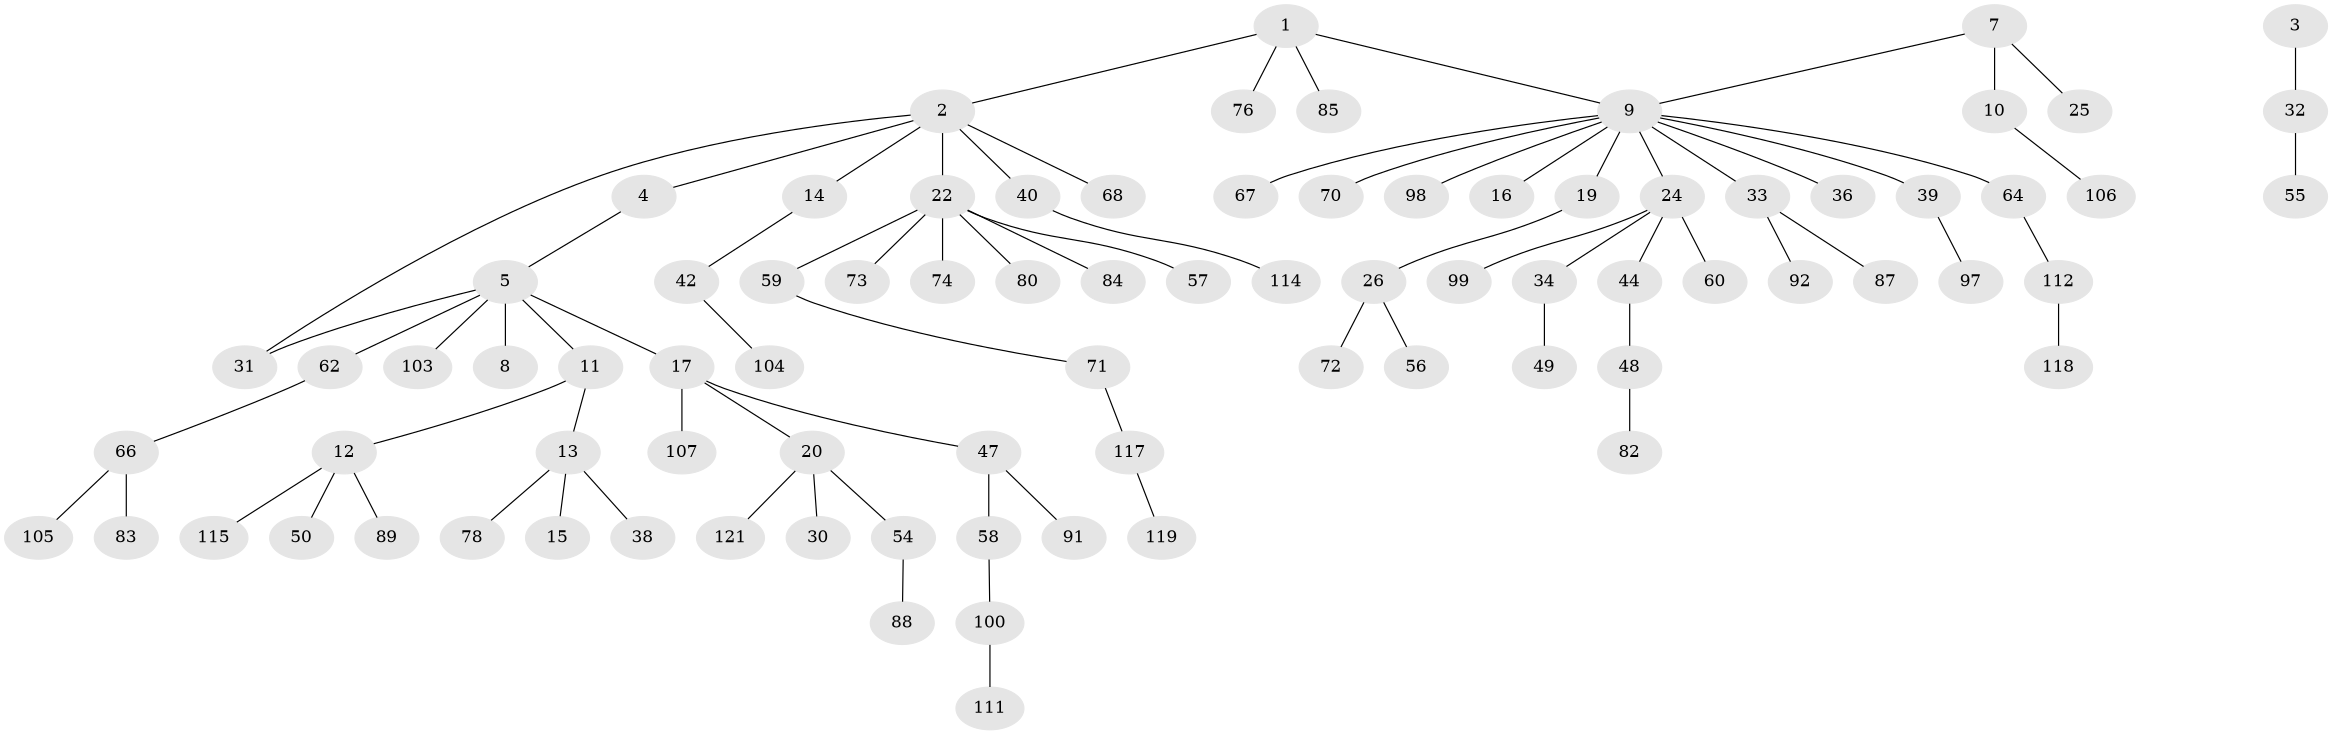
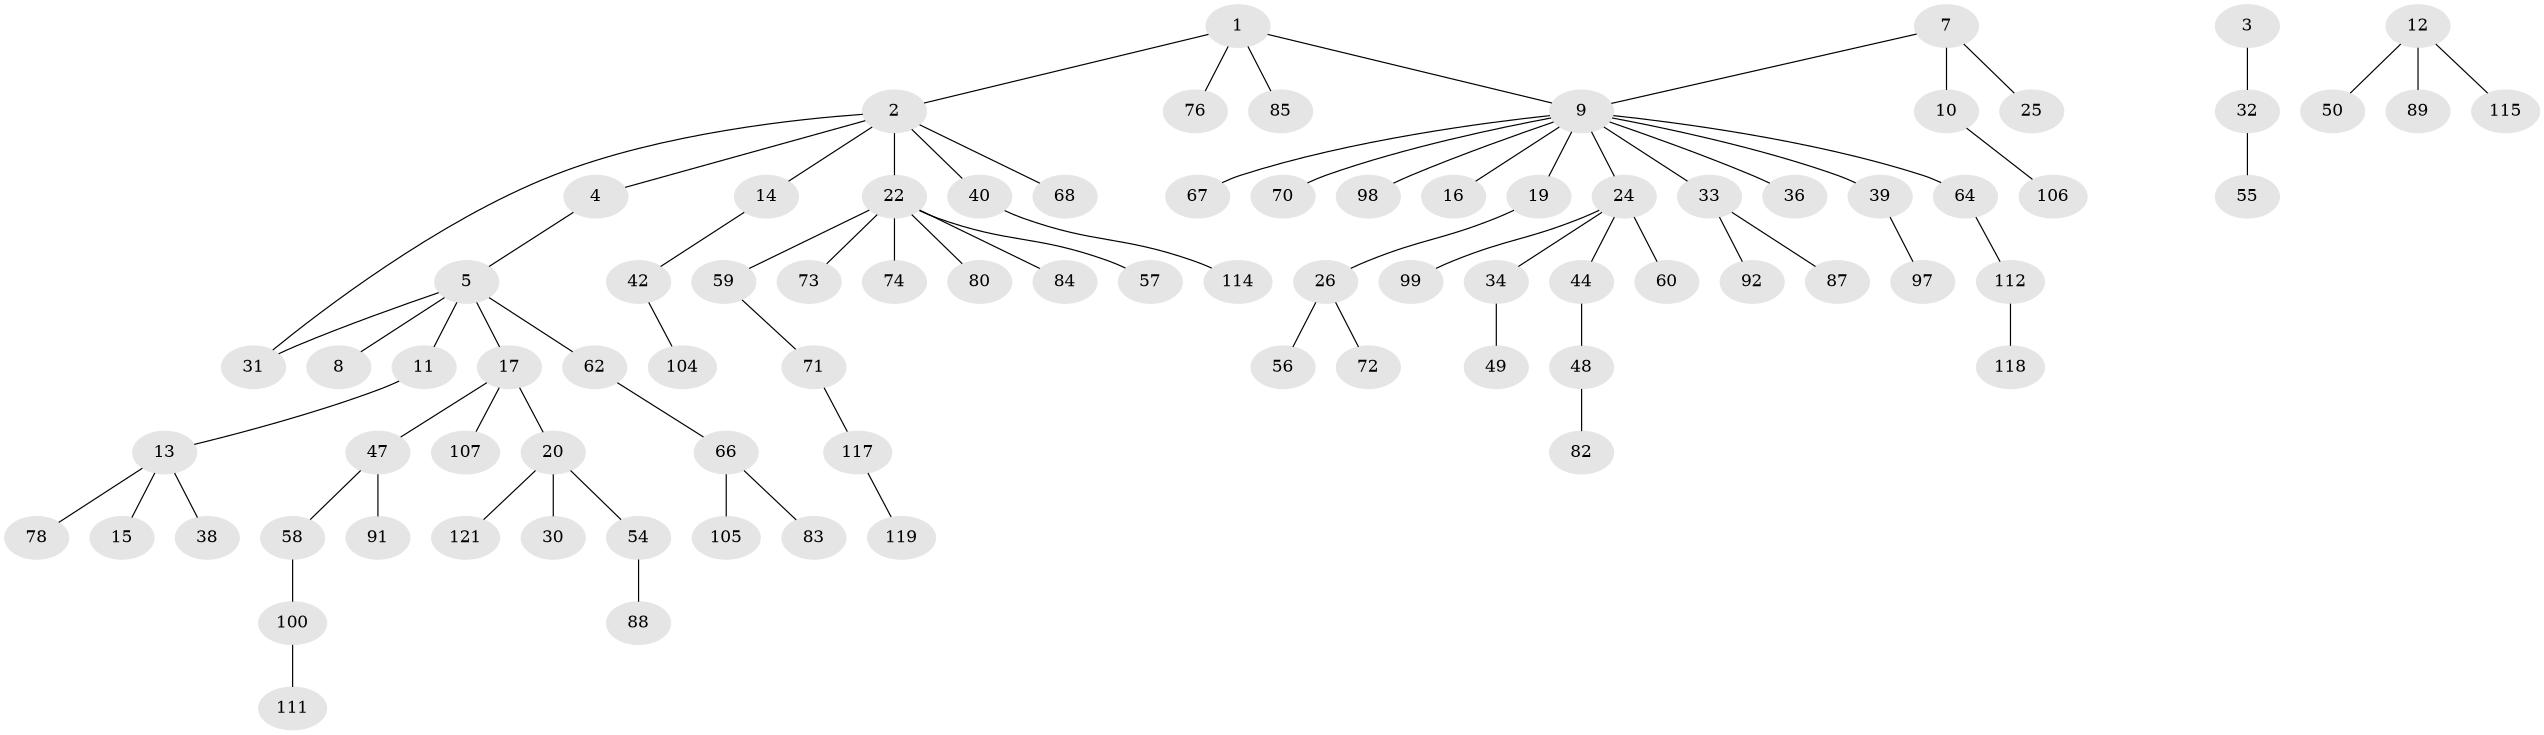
(418, 367) -> none
(471, 415) -> none
